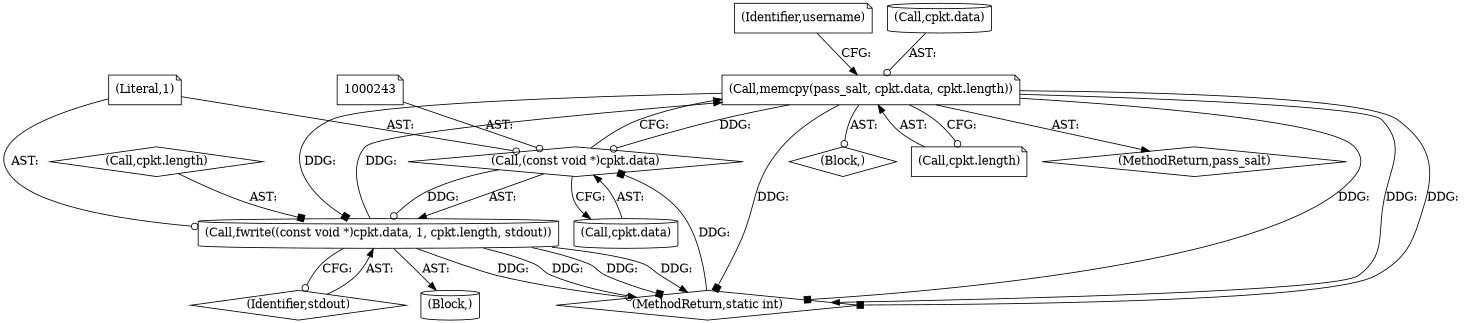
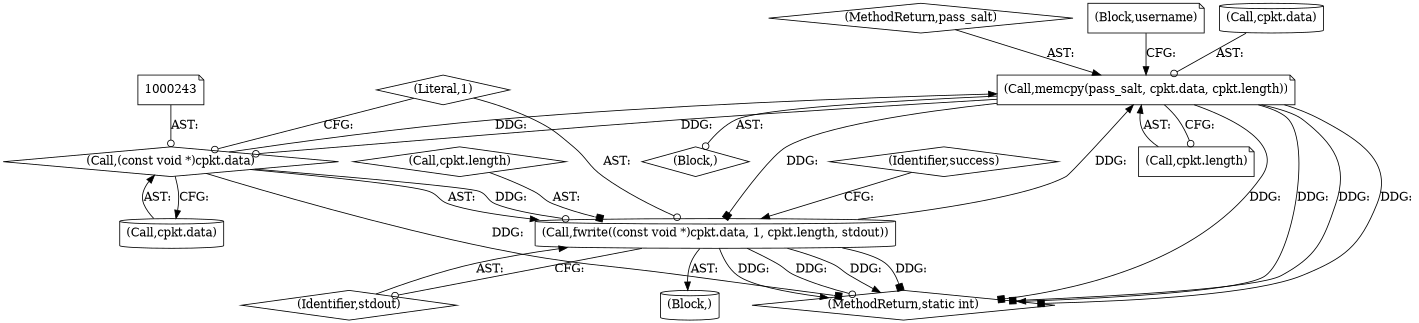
(803, 18) -> (1146, 18)
(145, 90) -> (443, 90)
(402, 126) -> (340, 126)
(656, 126) -> (513, 126)
(1039, 127) -> (1024, 51)
none -> (944, 162)
(686, 219) -> (500, 250)
